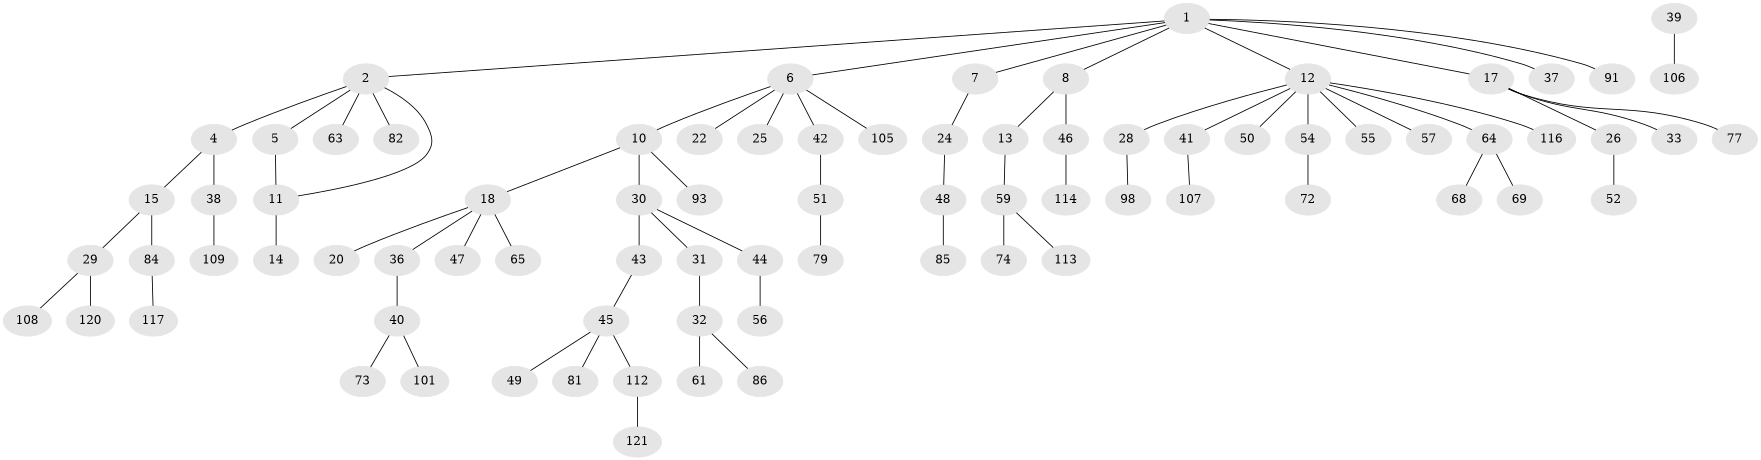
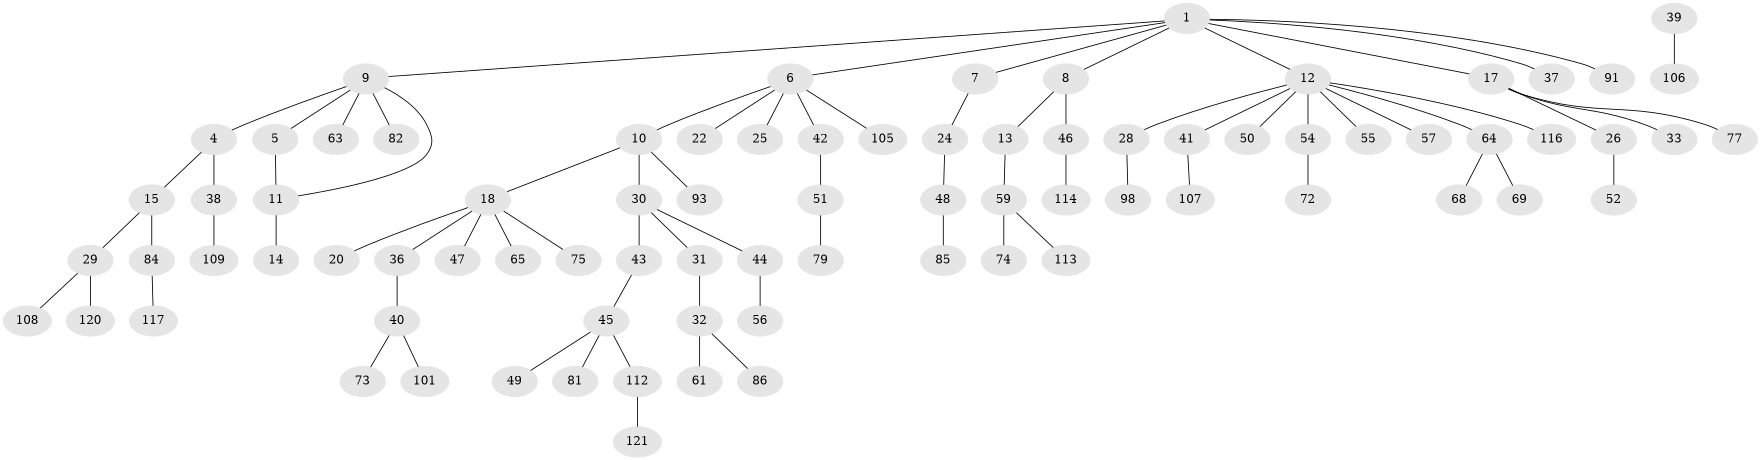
(366, 79) -> (366, 79)
none -> (579, 260)
